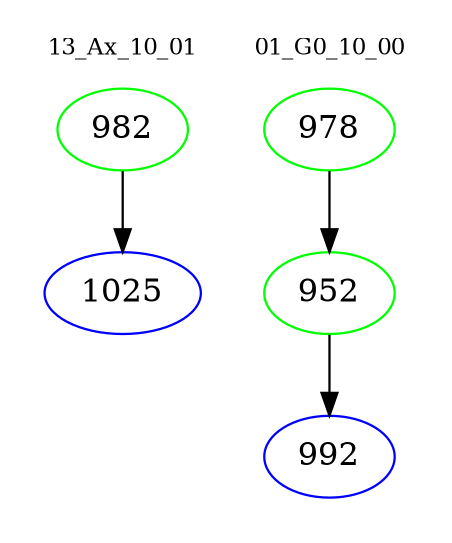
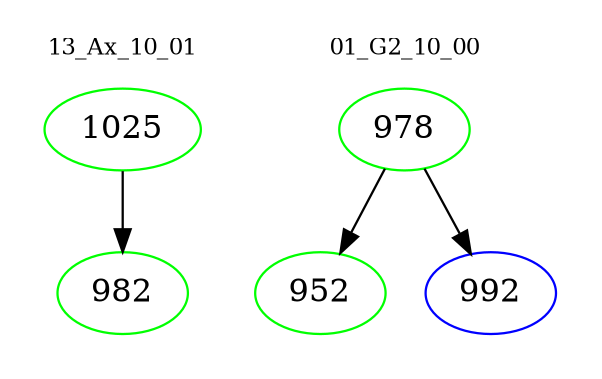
(331, 49) -> (406, 49)
(123, 200) -> (123, 200)
(123, 293) -> (123, 130)
(329, 364) -> (442, 201)
